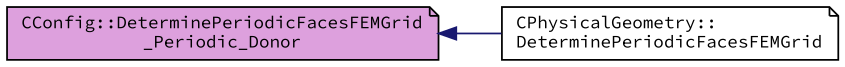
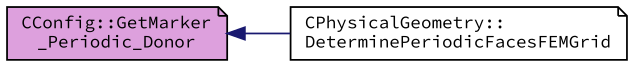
(223, 33) -> (117, 33)
